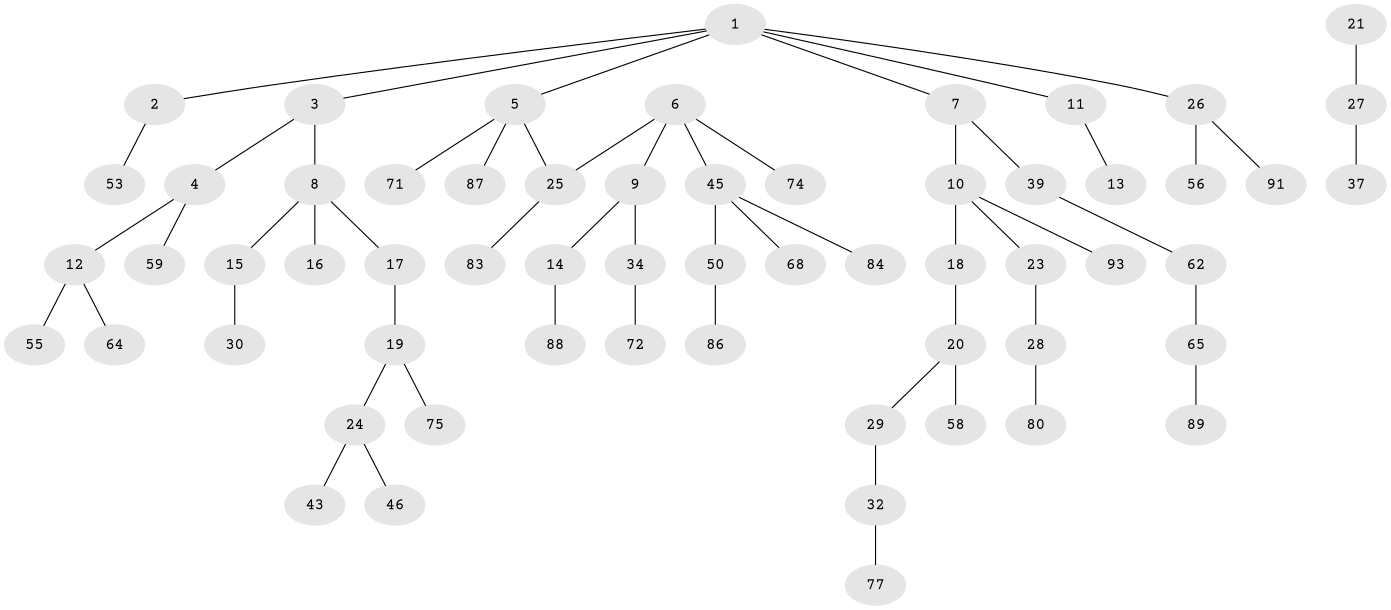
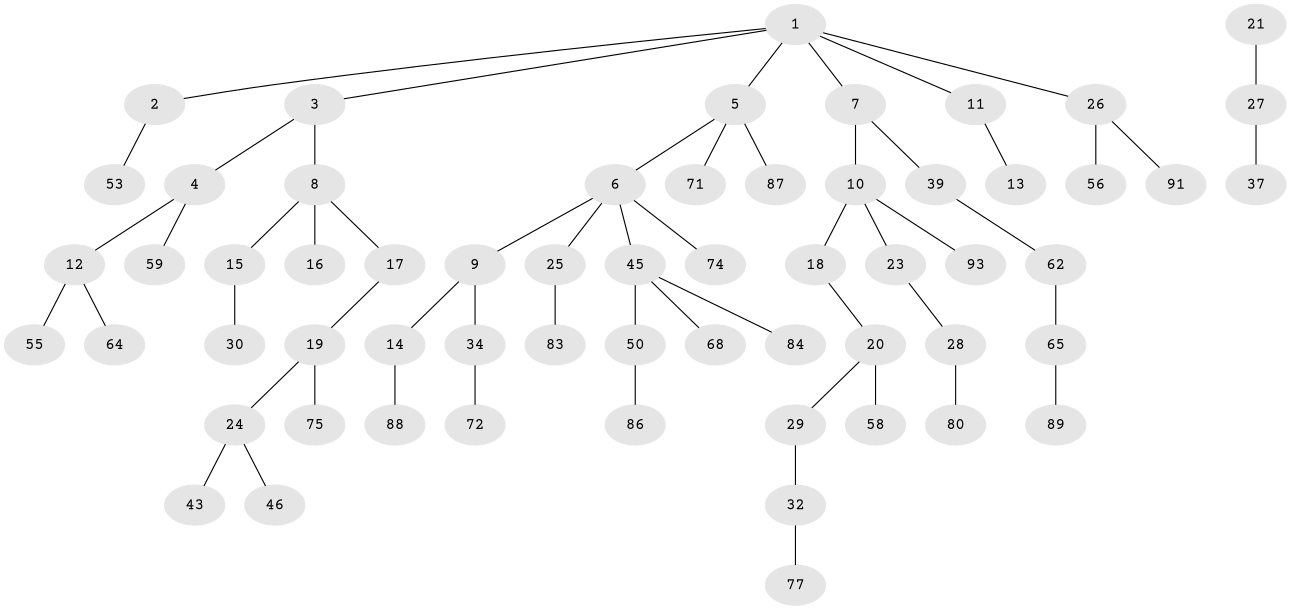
(535, 145) -> (675, 145)
